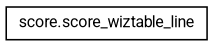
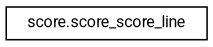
(107, 23) -> (107, 23)
